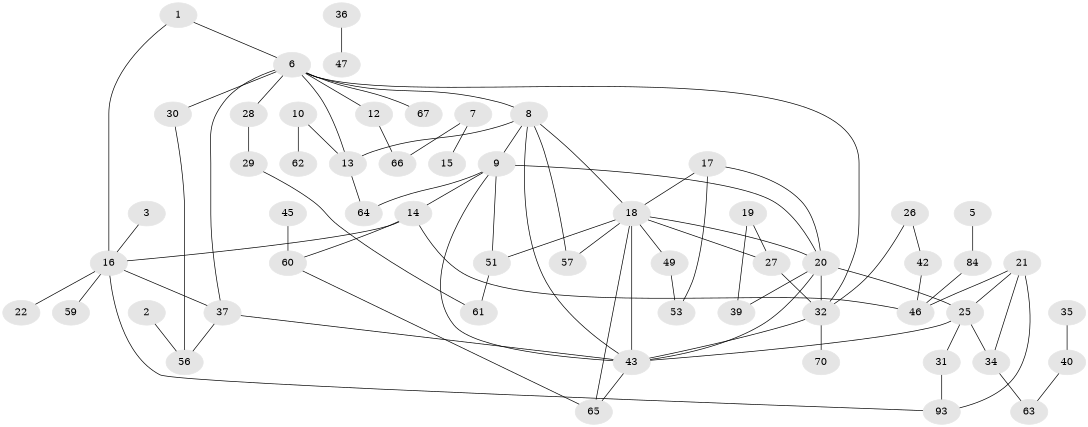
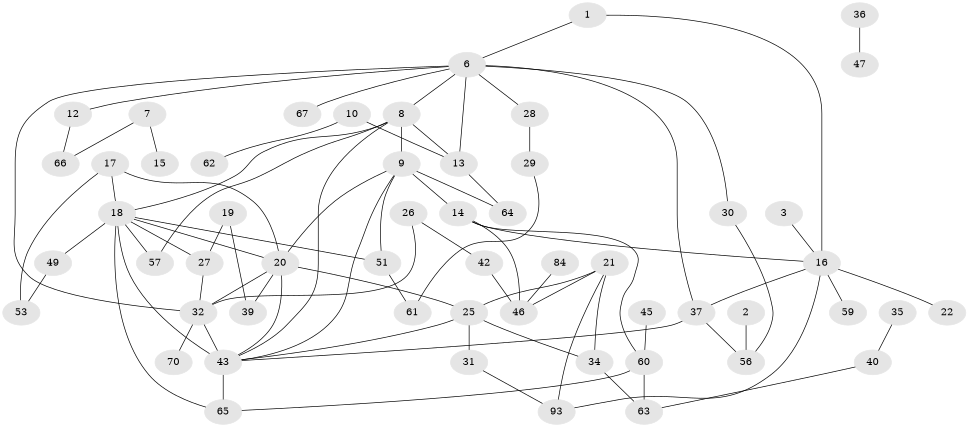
(973, 214) -> none
none -> (644, 387)
